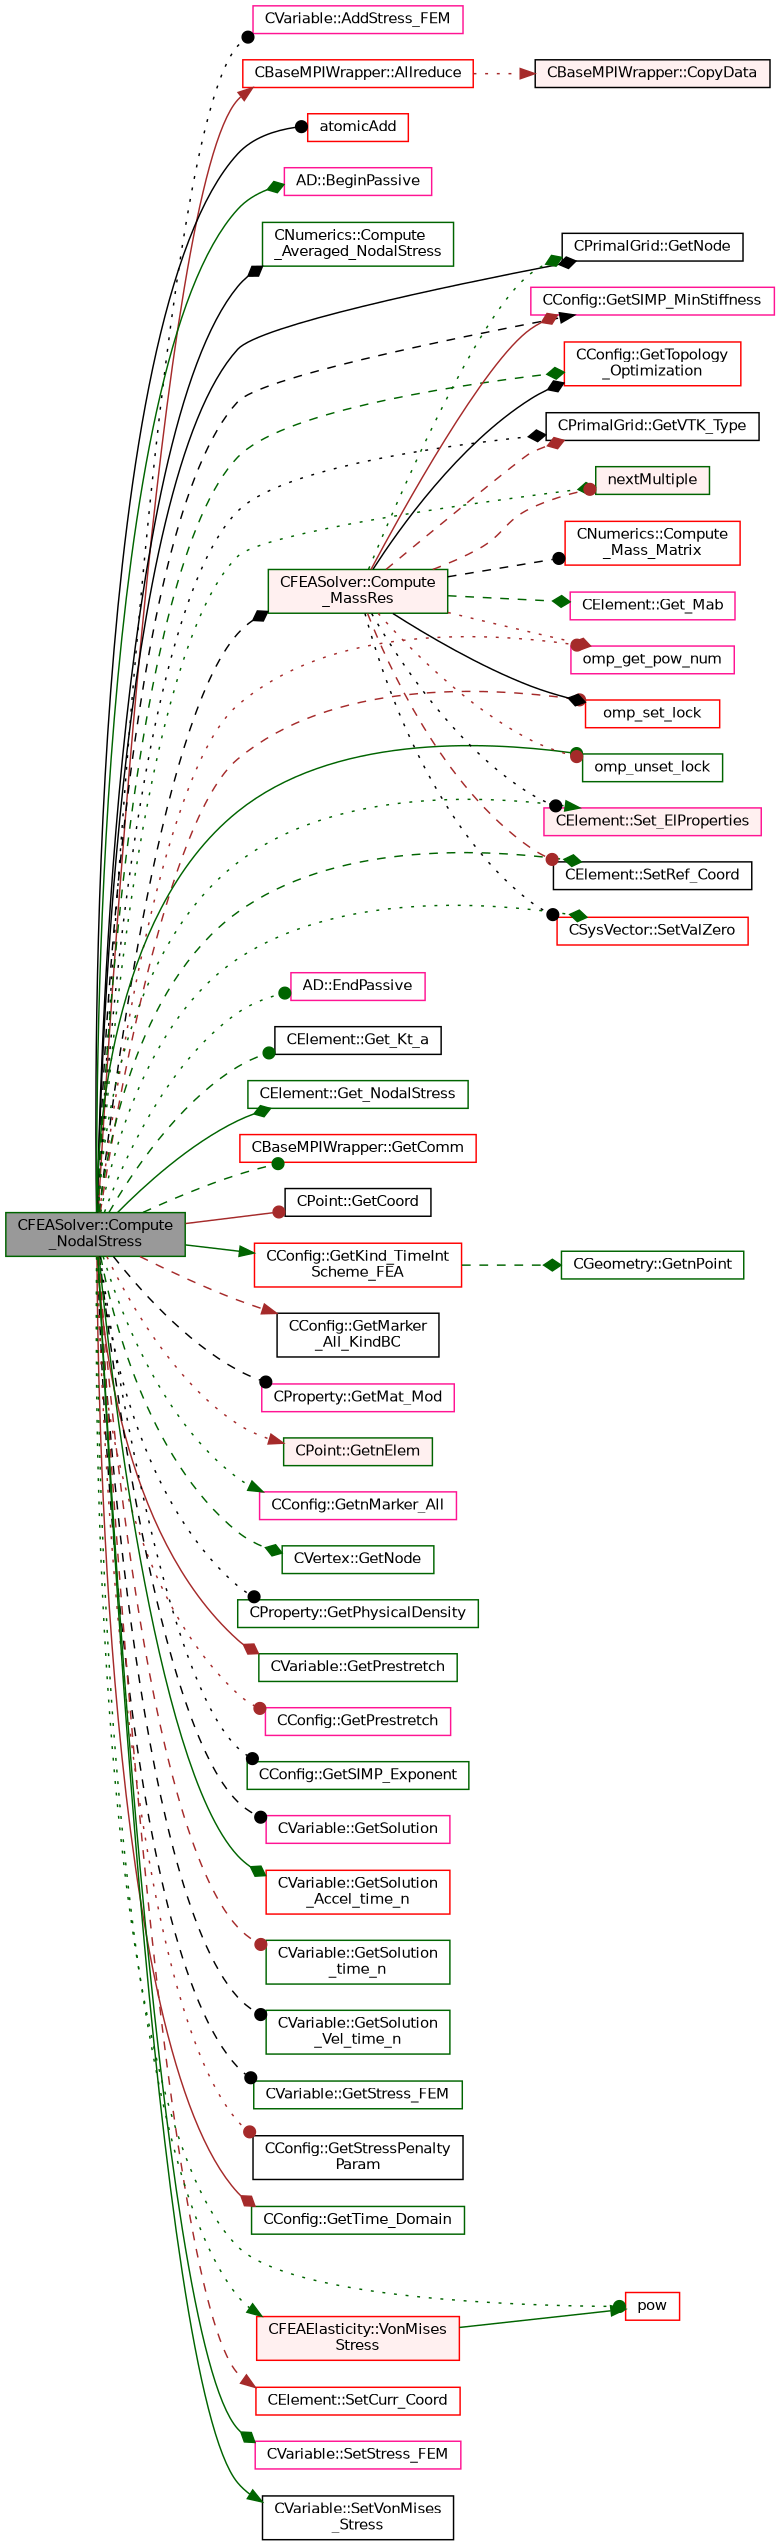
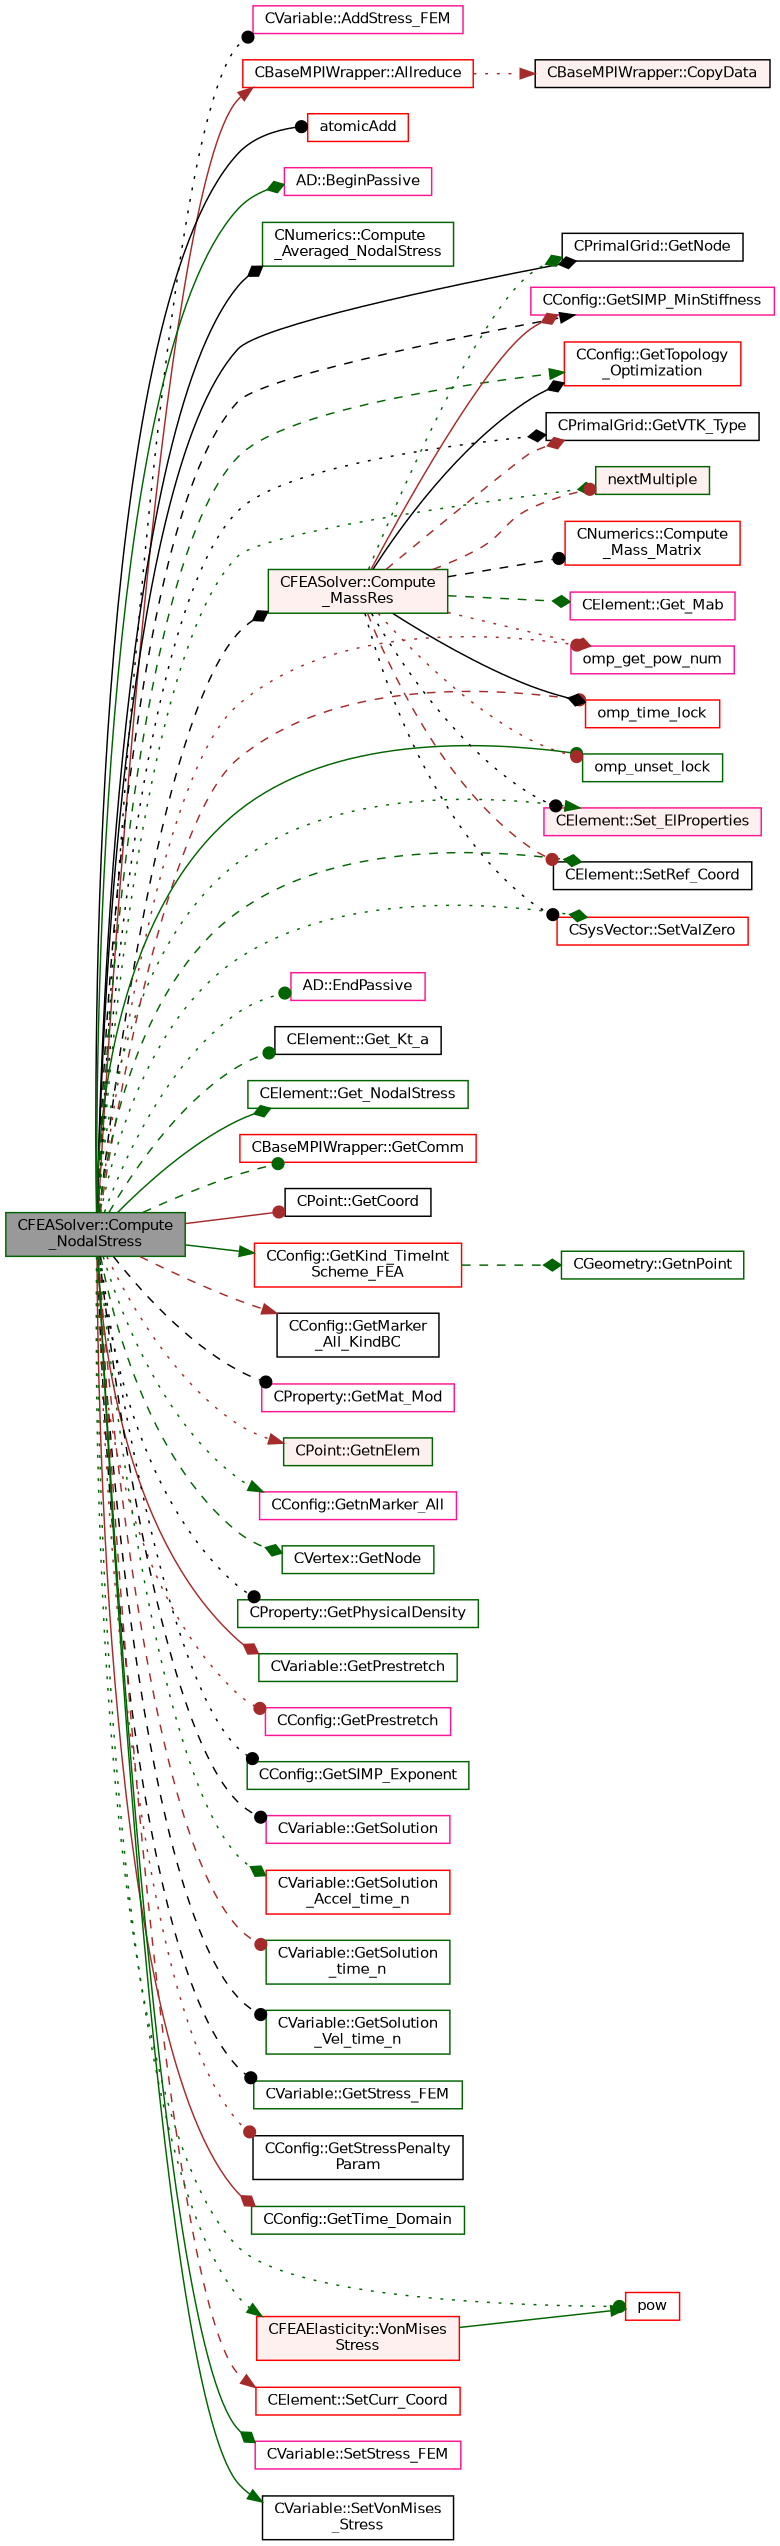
(158, 667) -> (158, 667)
(653, 714) -> (653, 714)
(156, 1634) -> (156, 1634)
